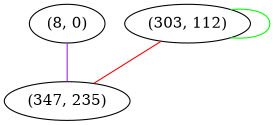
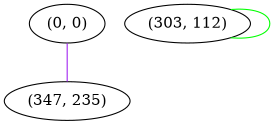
(67, 24) -> (67, 24)
(128, 62) -> none
